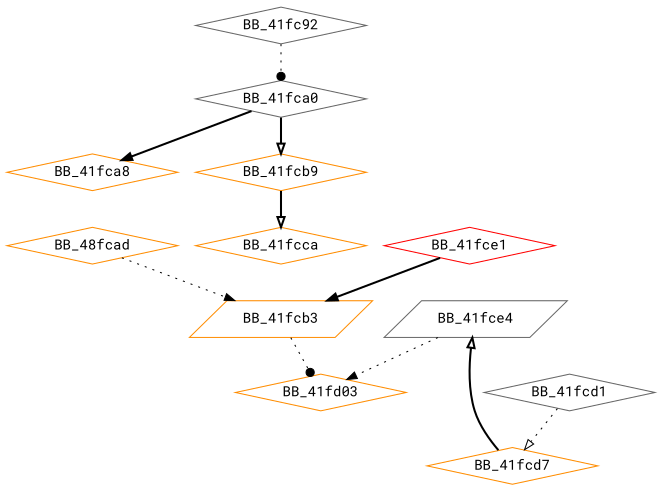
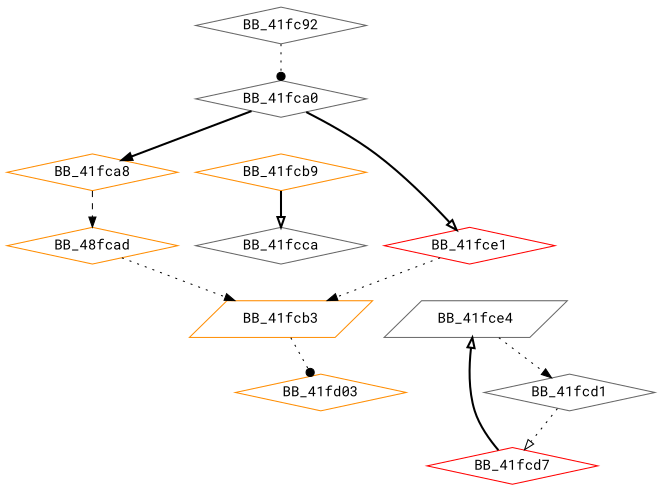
(281, 131) -> (383, 160)
none -> (92, 204)
(281, 246) -> (281, 246)
(389, 277) -> (389, 277)
(397, 356) -> (521, 355)
(512, 466) -> (512, 466)
